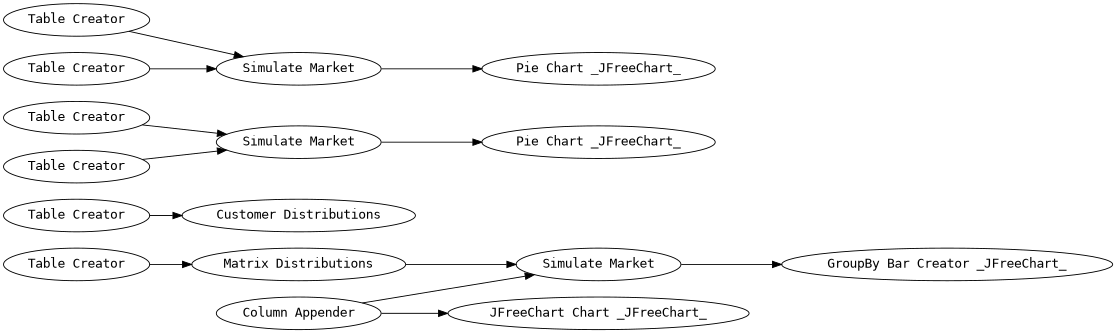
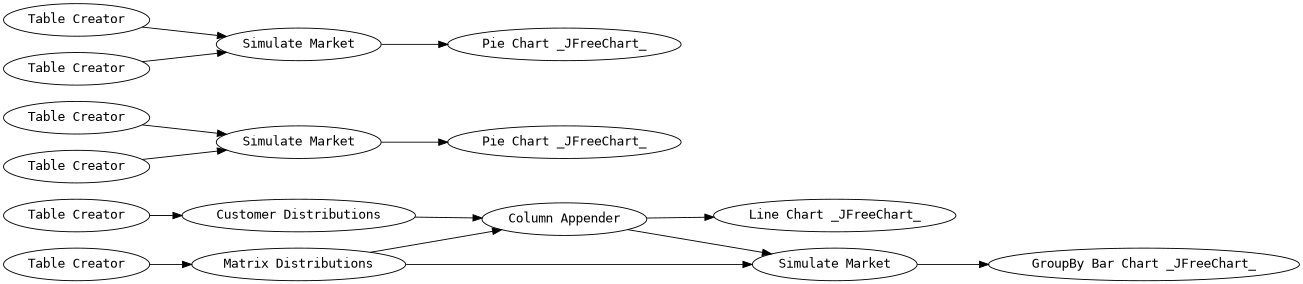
none -> (444, 218)
none -> (431, 242)
(947, 264) -> (1144, 264)
(599, 313) -> (835, 216)
